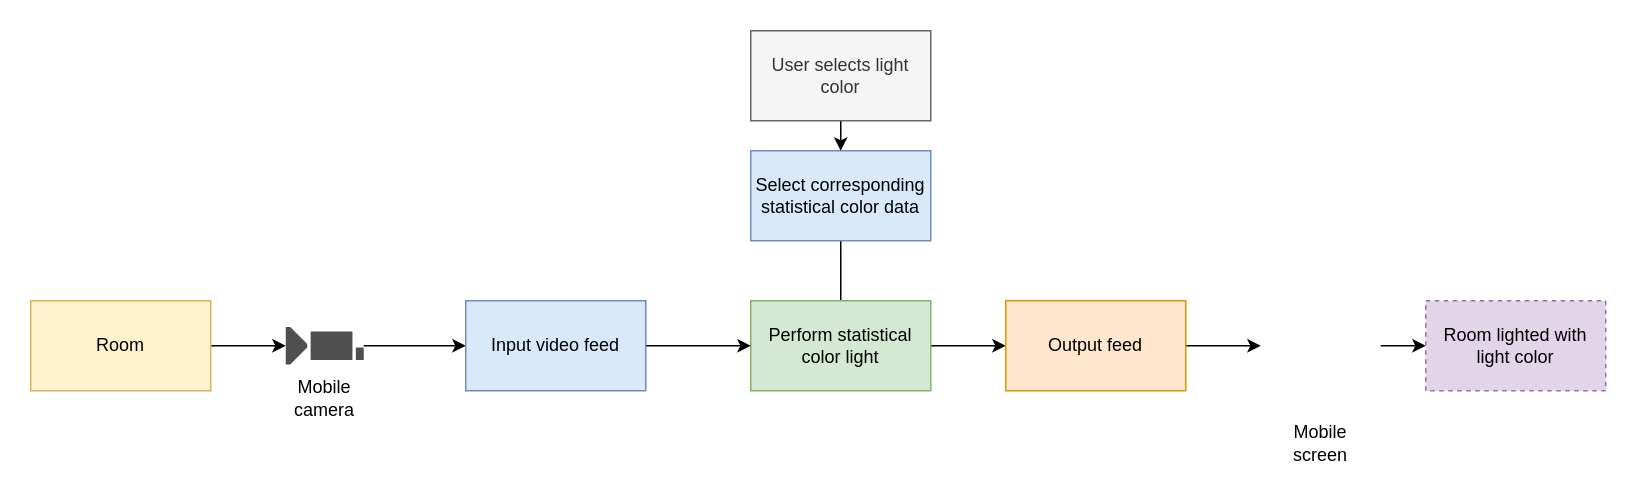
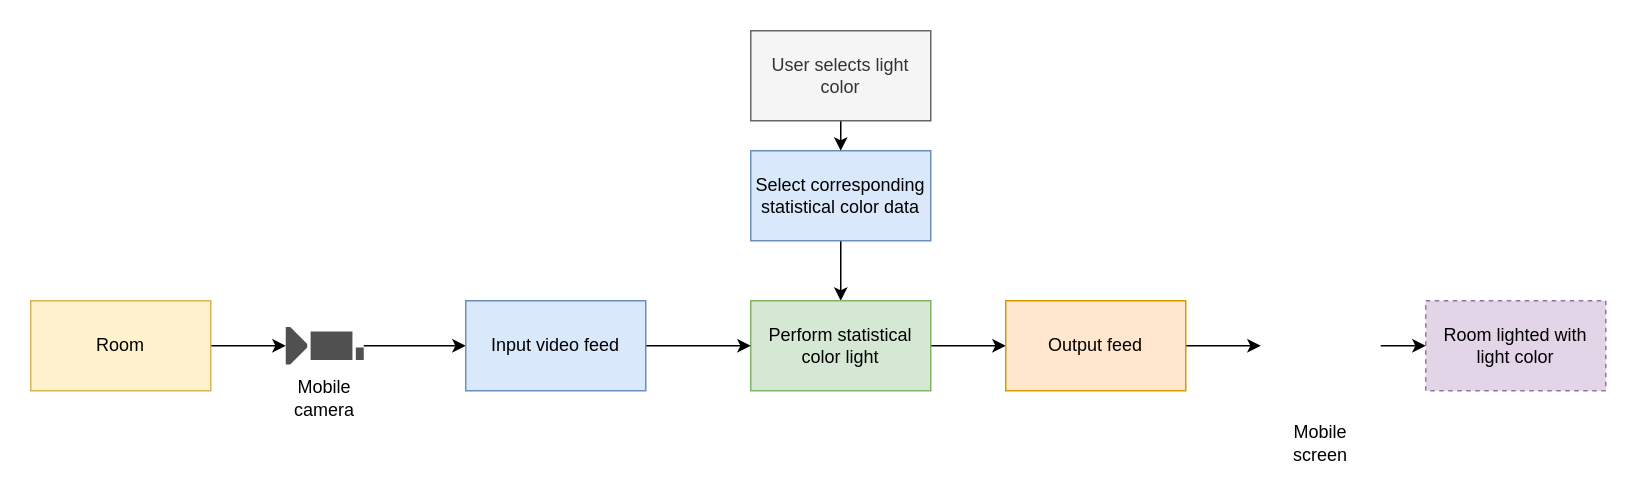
(841, 293) -> (841, 289)
